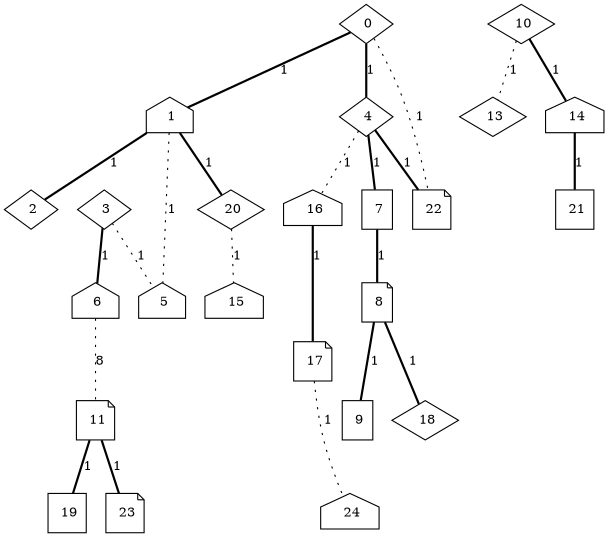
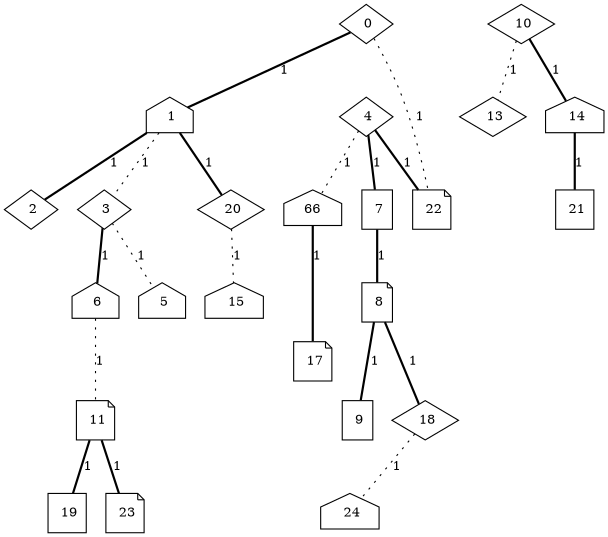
(366, 70) -> none
(166, 208) -> (136, 165)
(313, 210) -> (313, 210)
(100, 361) -> (100, 361)
(324, 440) -> (388, 466)
